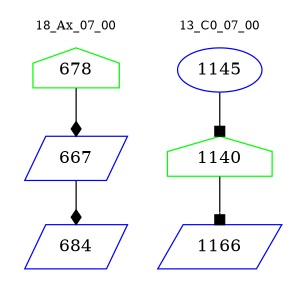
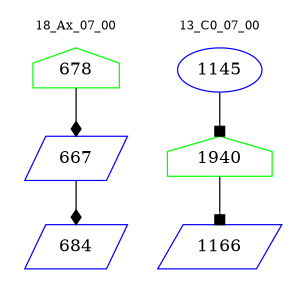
(220, 158) -> (220, 158)
